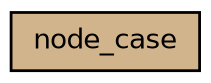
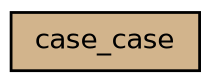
(105, 42) -> (105, 42)
